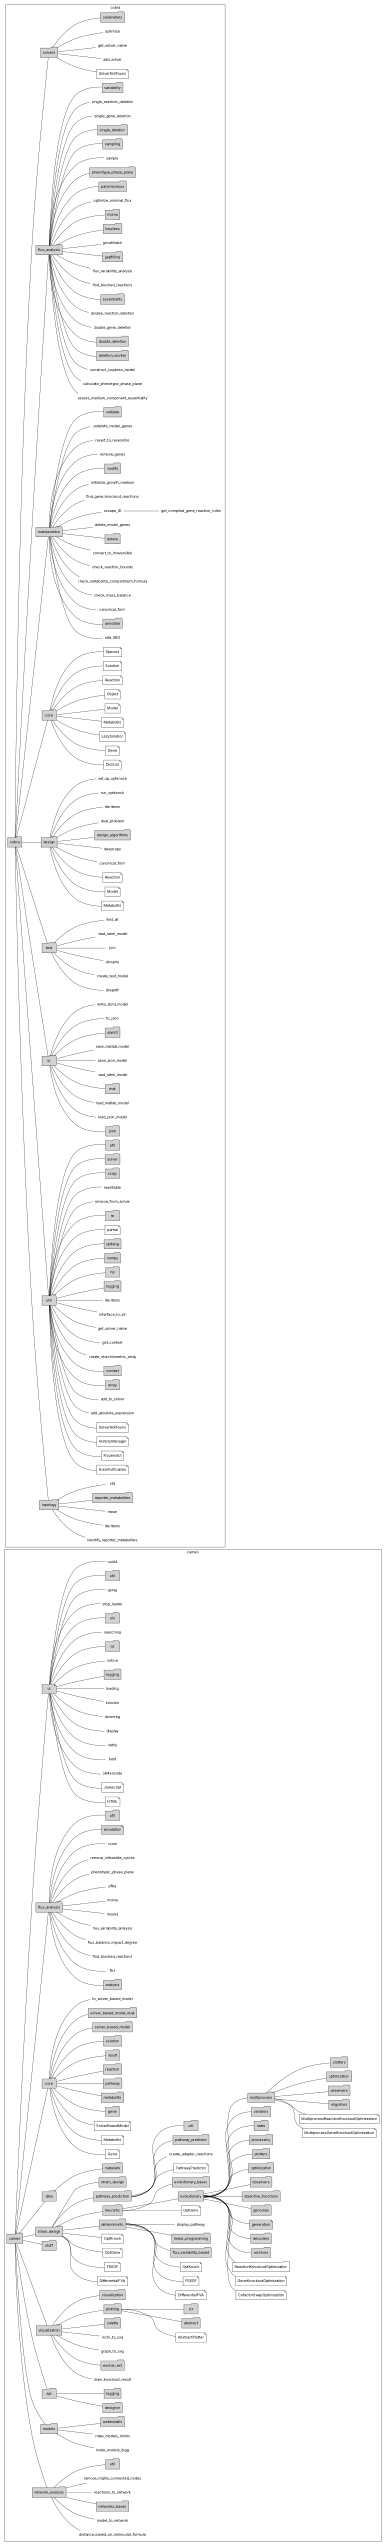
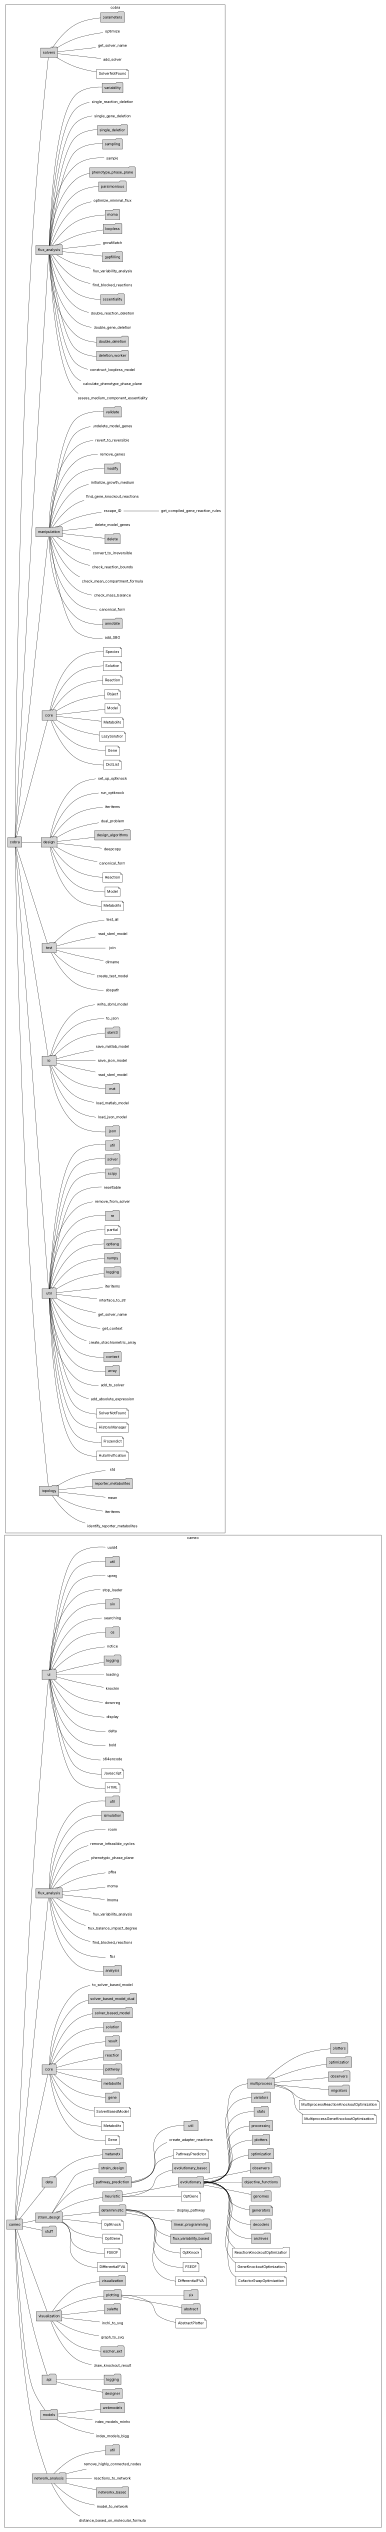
(113, 581) -> (113, 581)
(113, 1272) -> none
(49, 1689) -> (49, 1675)
(191, 2140) -> none
